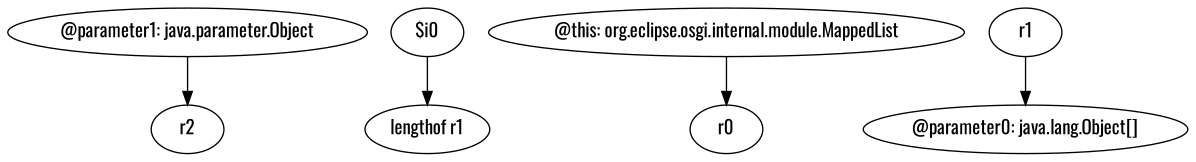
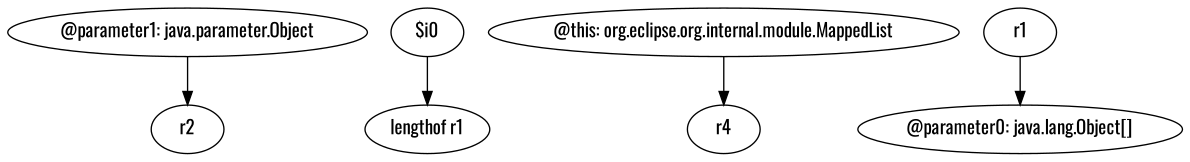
(726, 32) -> (724, 32)
(726, 129) -> (724, 129)
